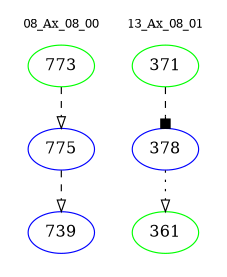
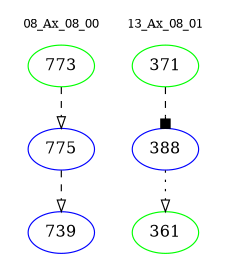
(165, 149) -> (165, 149)
